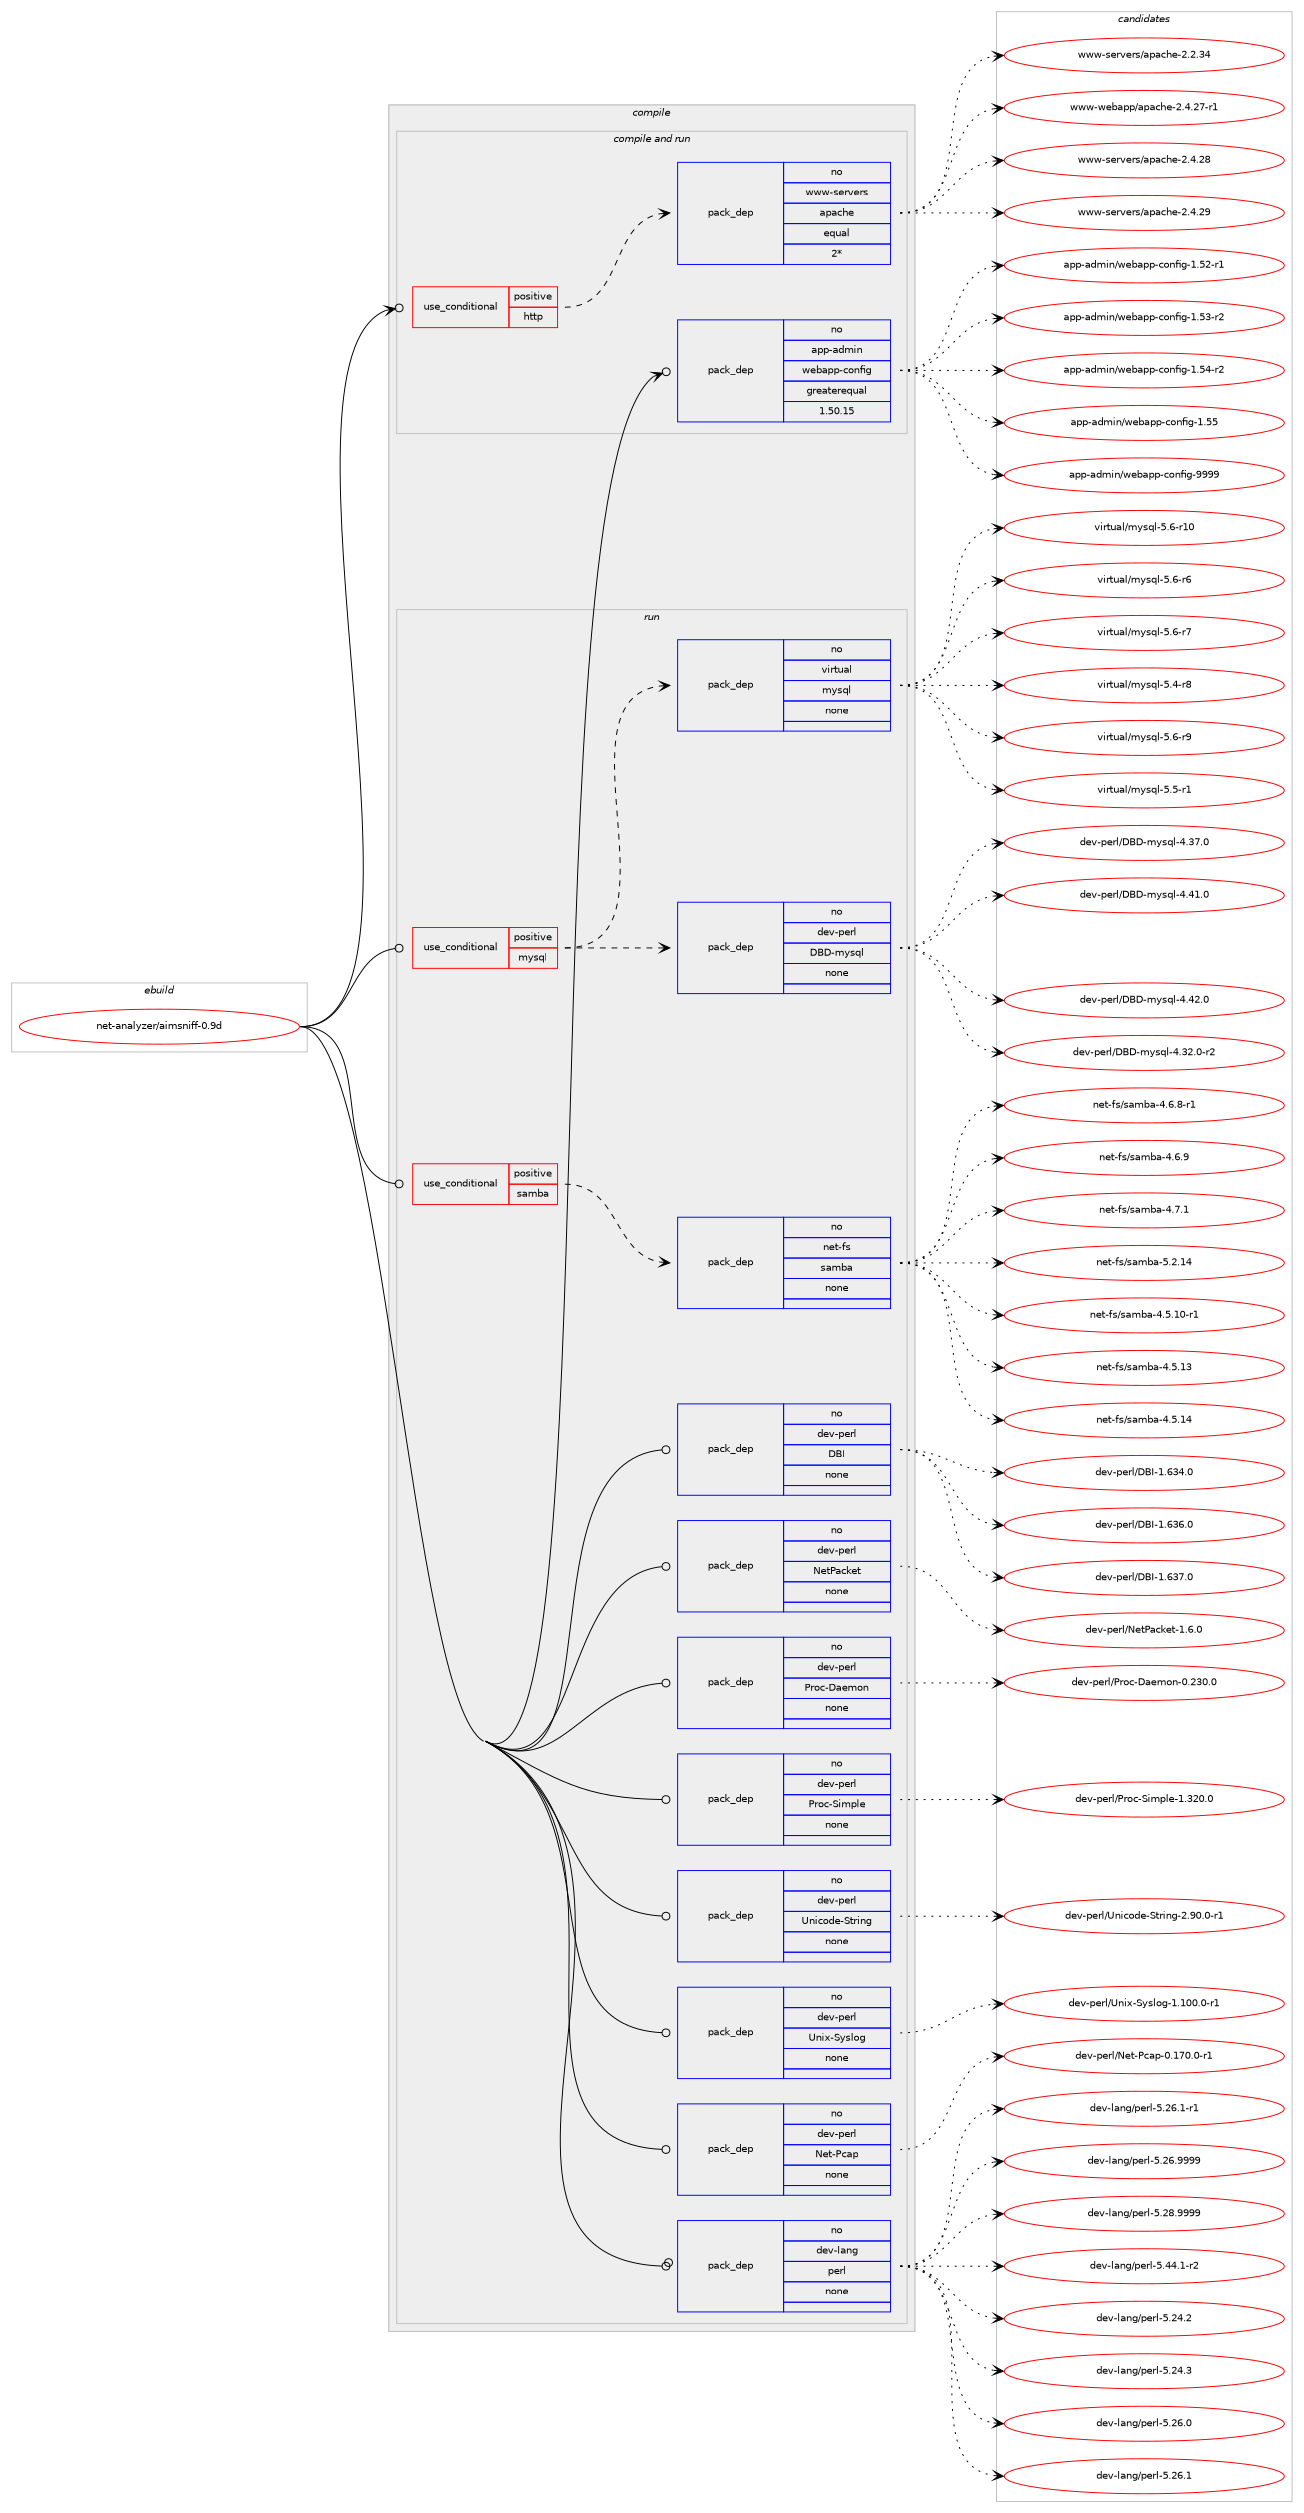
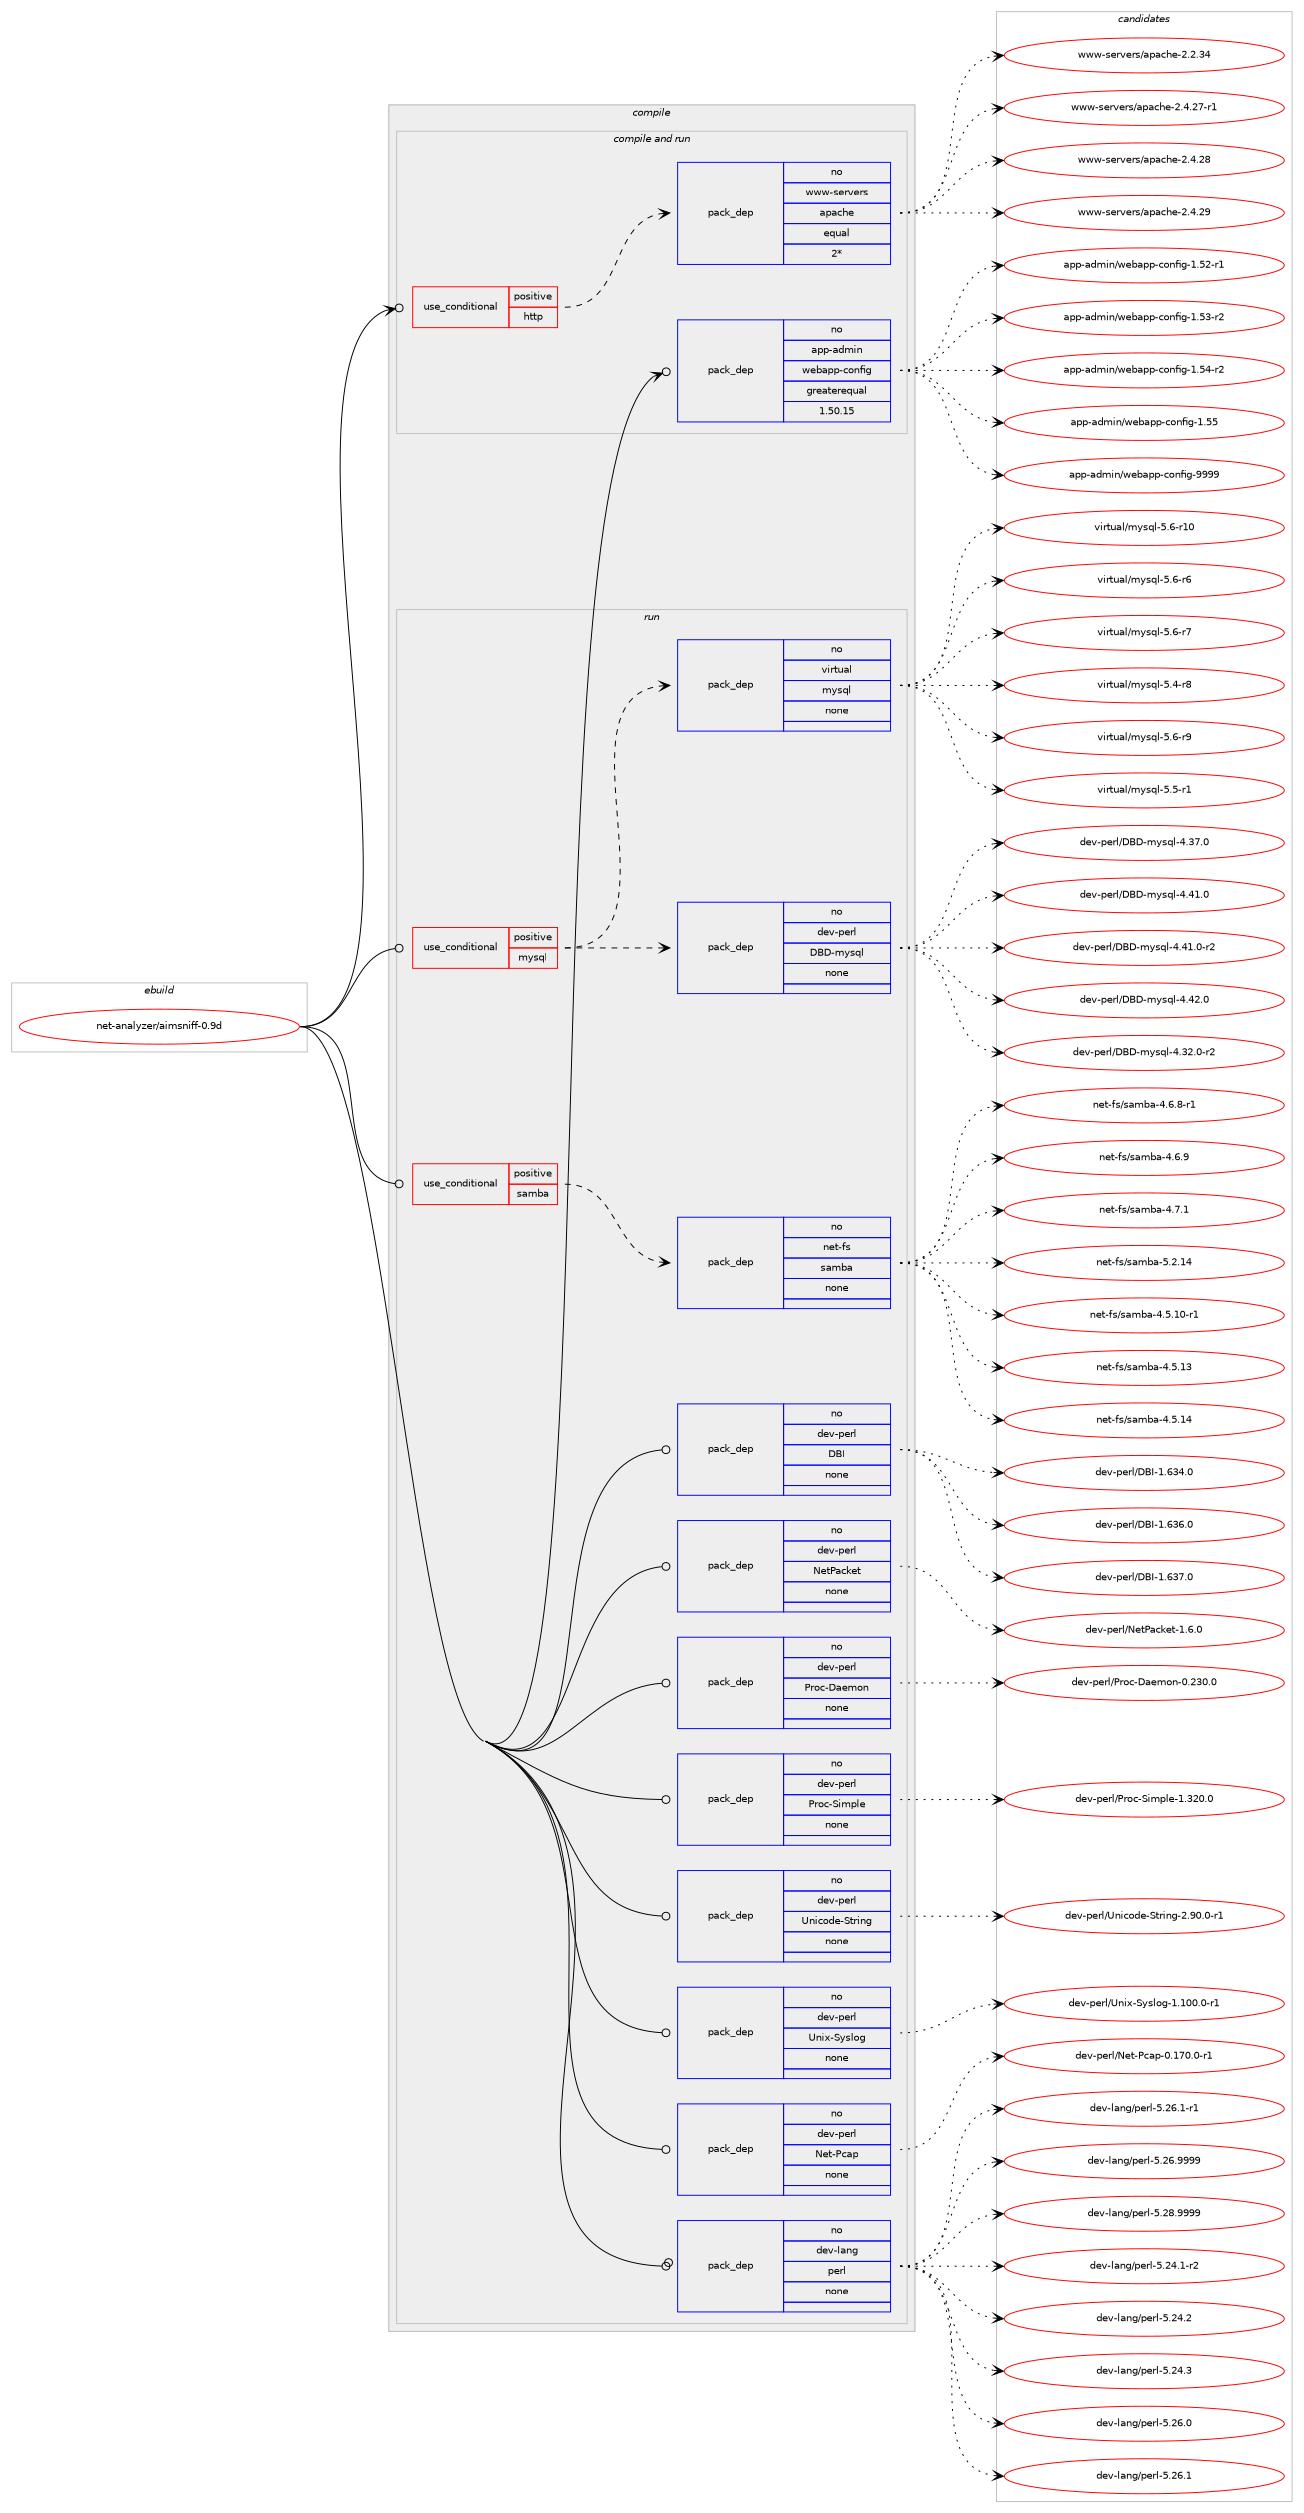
(1144, 108) -> (1144, 108)
none -> (1144, 948)
(1144, 2266) -> (1144, 2266)
